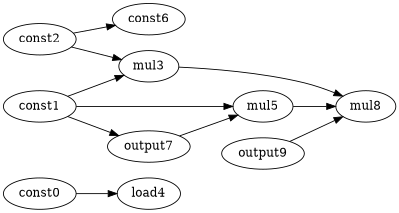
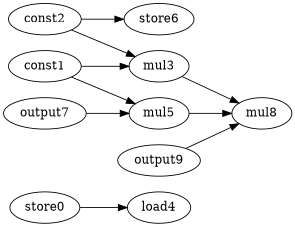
(149, 19) -> (159, 19)
(89, 124) -> none
(40, 194) -> (45, 208)
